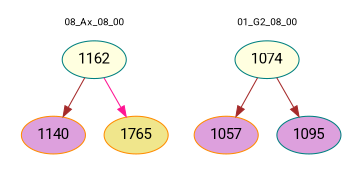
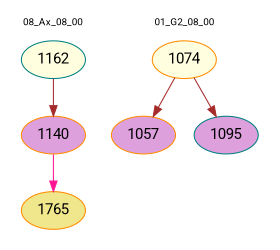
(267, 60) -> (184, 60)
(112, 92) -> (53, 168)
